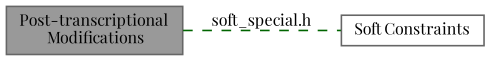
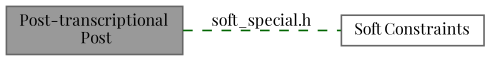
(95, 30) -> (95, 30)
